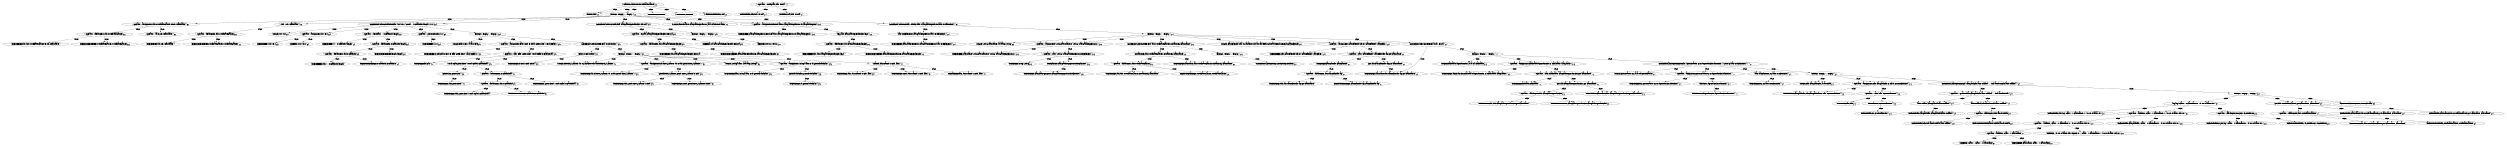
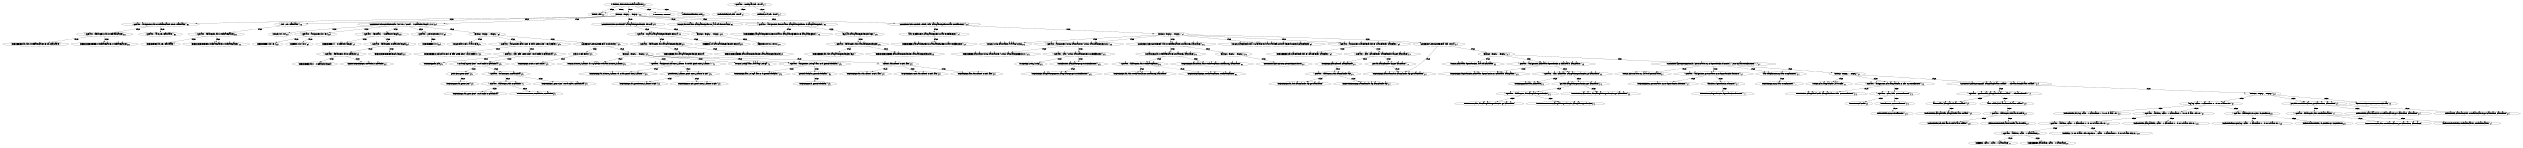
(656, 14) -> none
